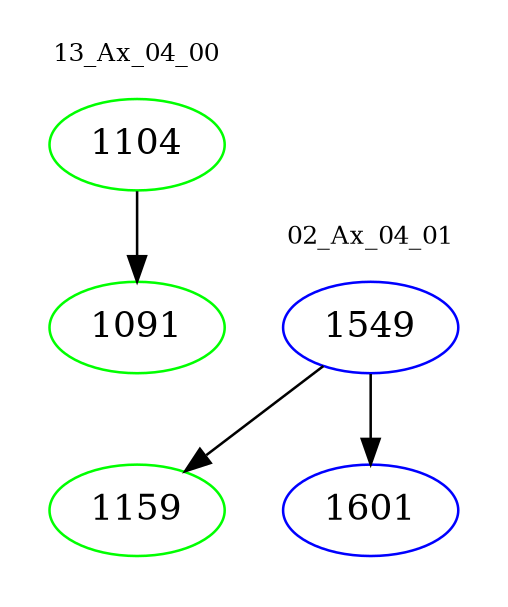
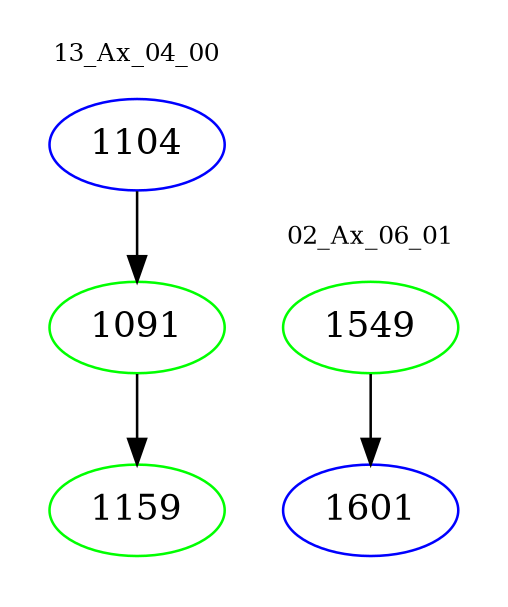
(137, 145) -> (137, 145)
(371, 237) -> (371, 237)
(371, 328) -> (371, 328)
(279, 399) -> (137, 406)
